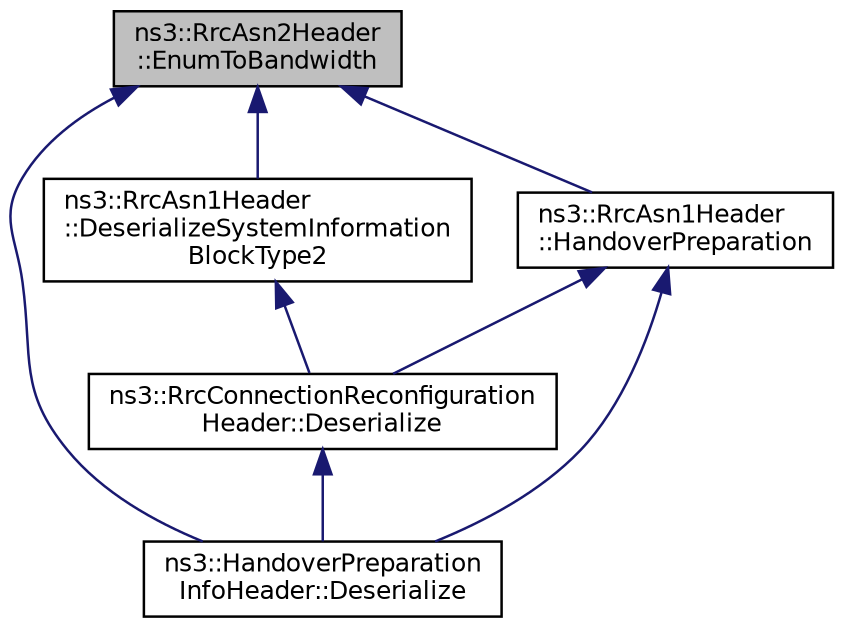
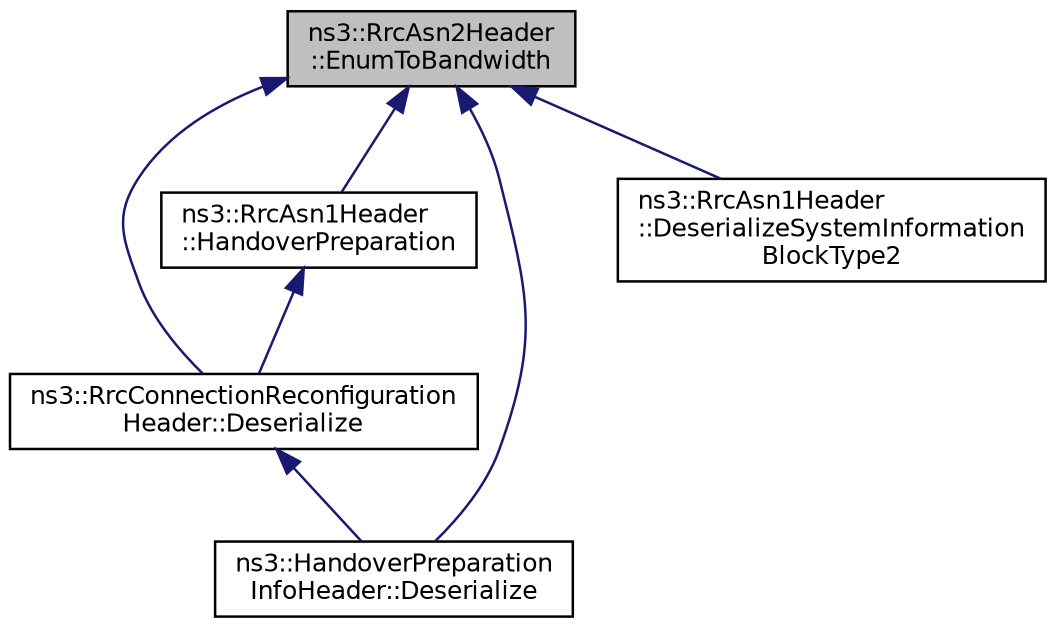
(297, 339) -> (125, 208)
(583, 448) -> none
